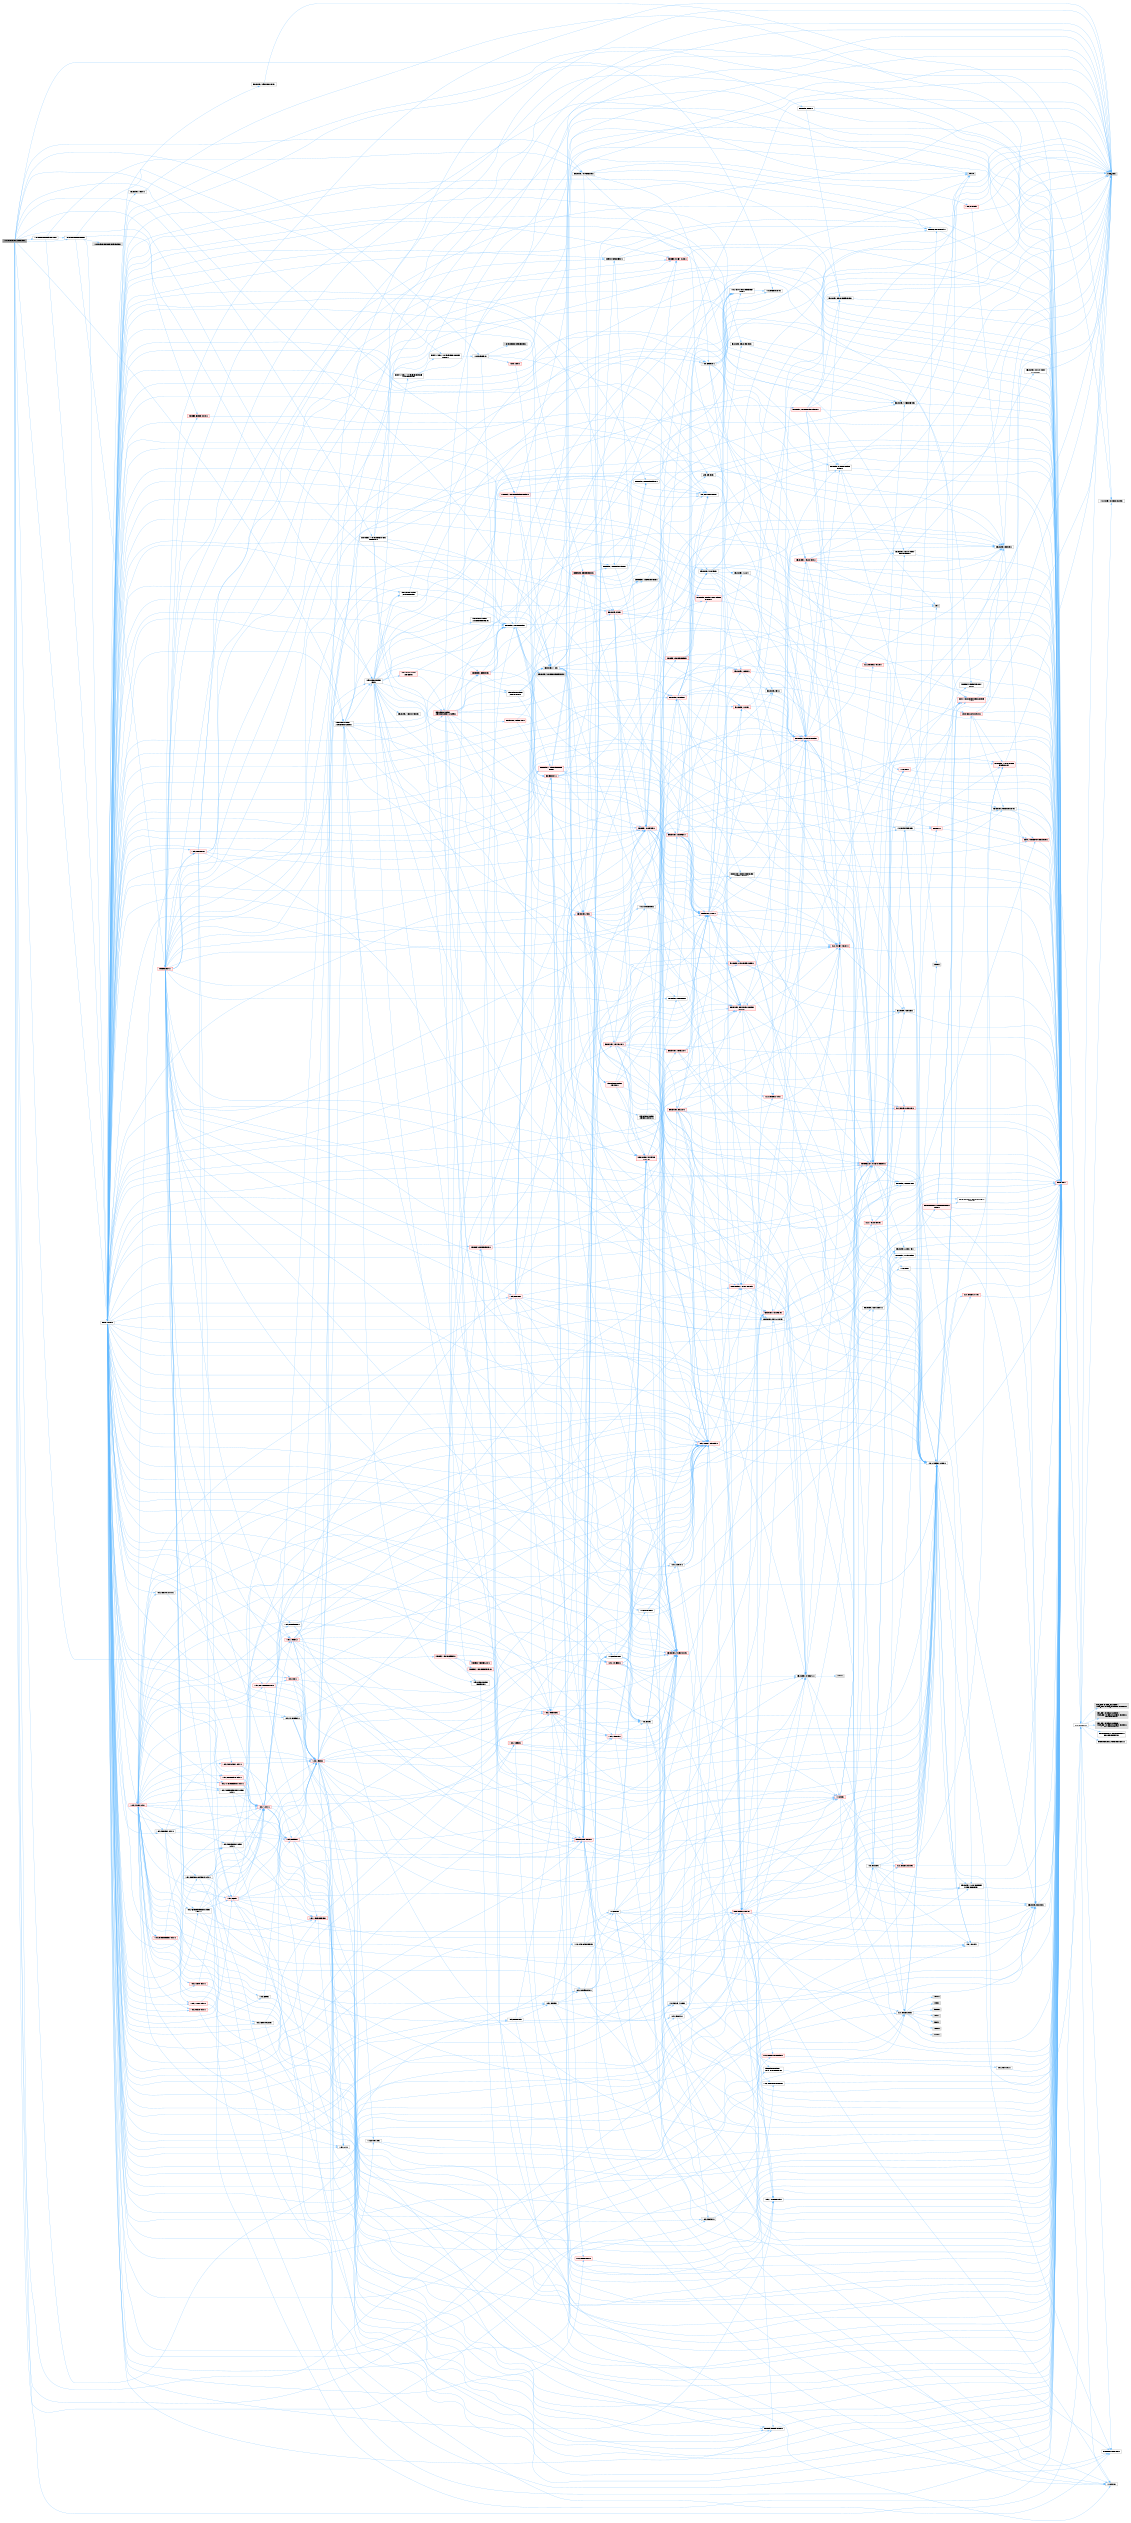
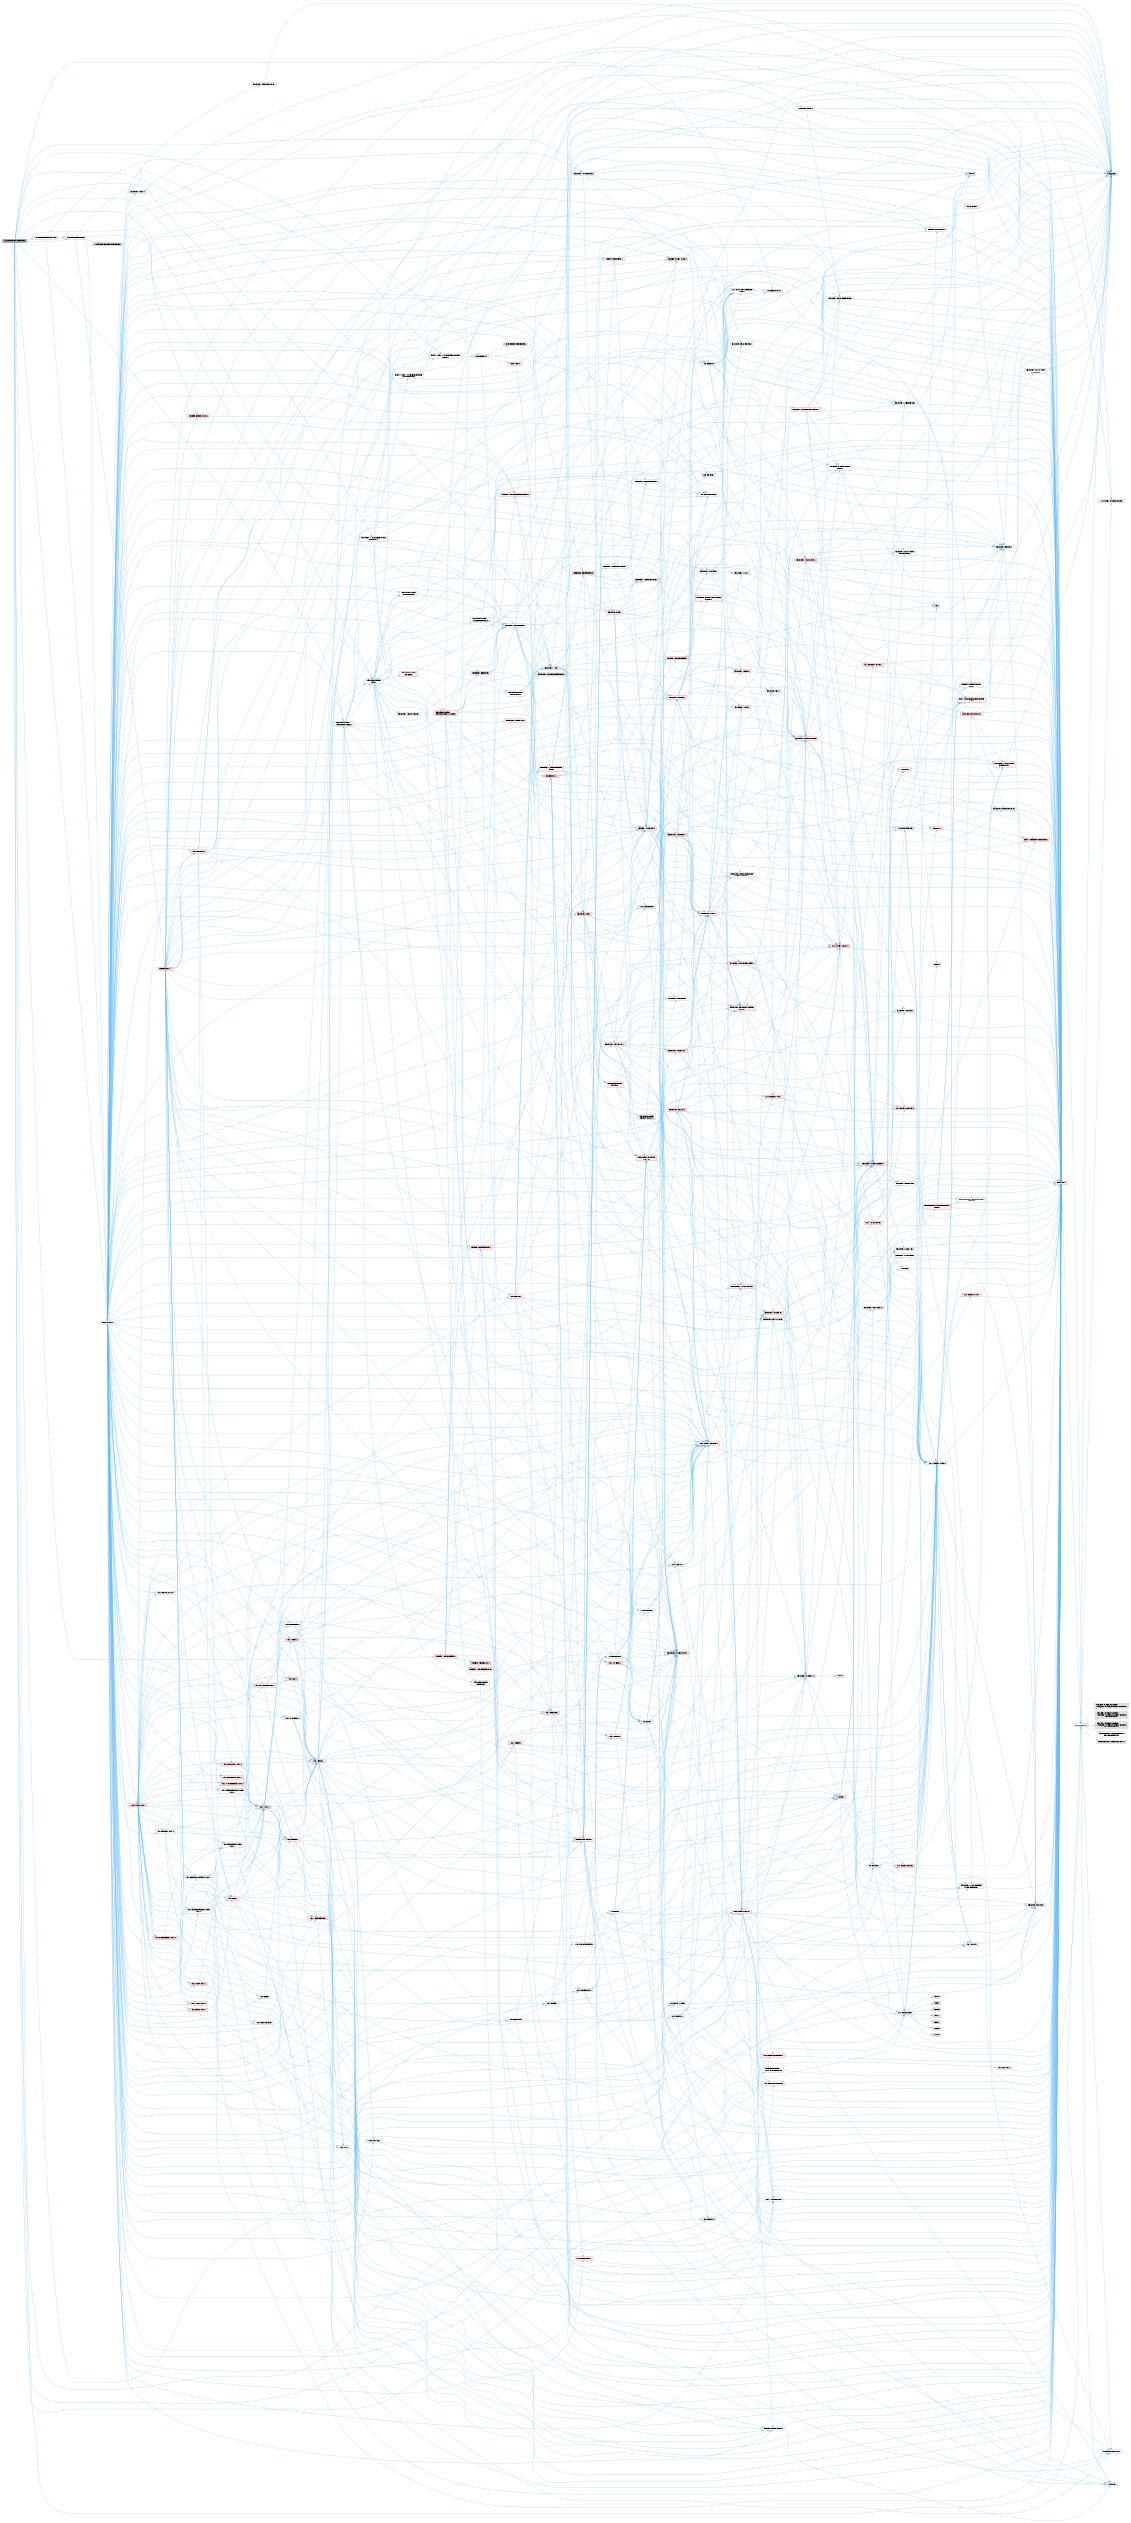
(873, 1164) -> (873, 1164)
